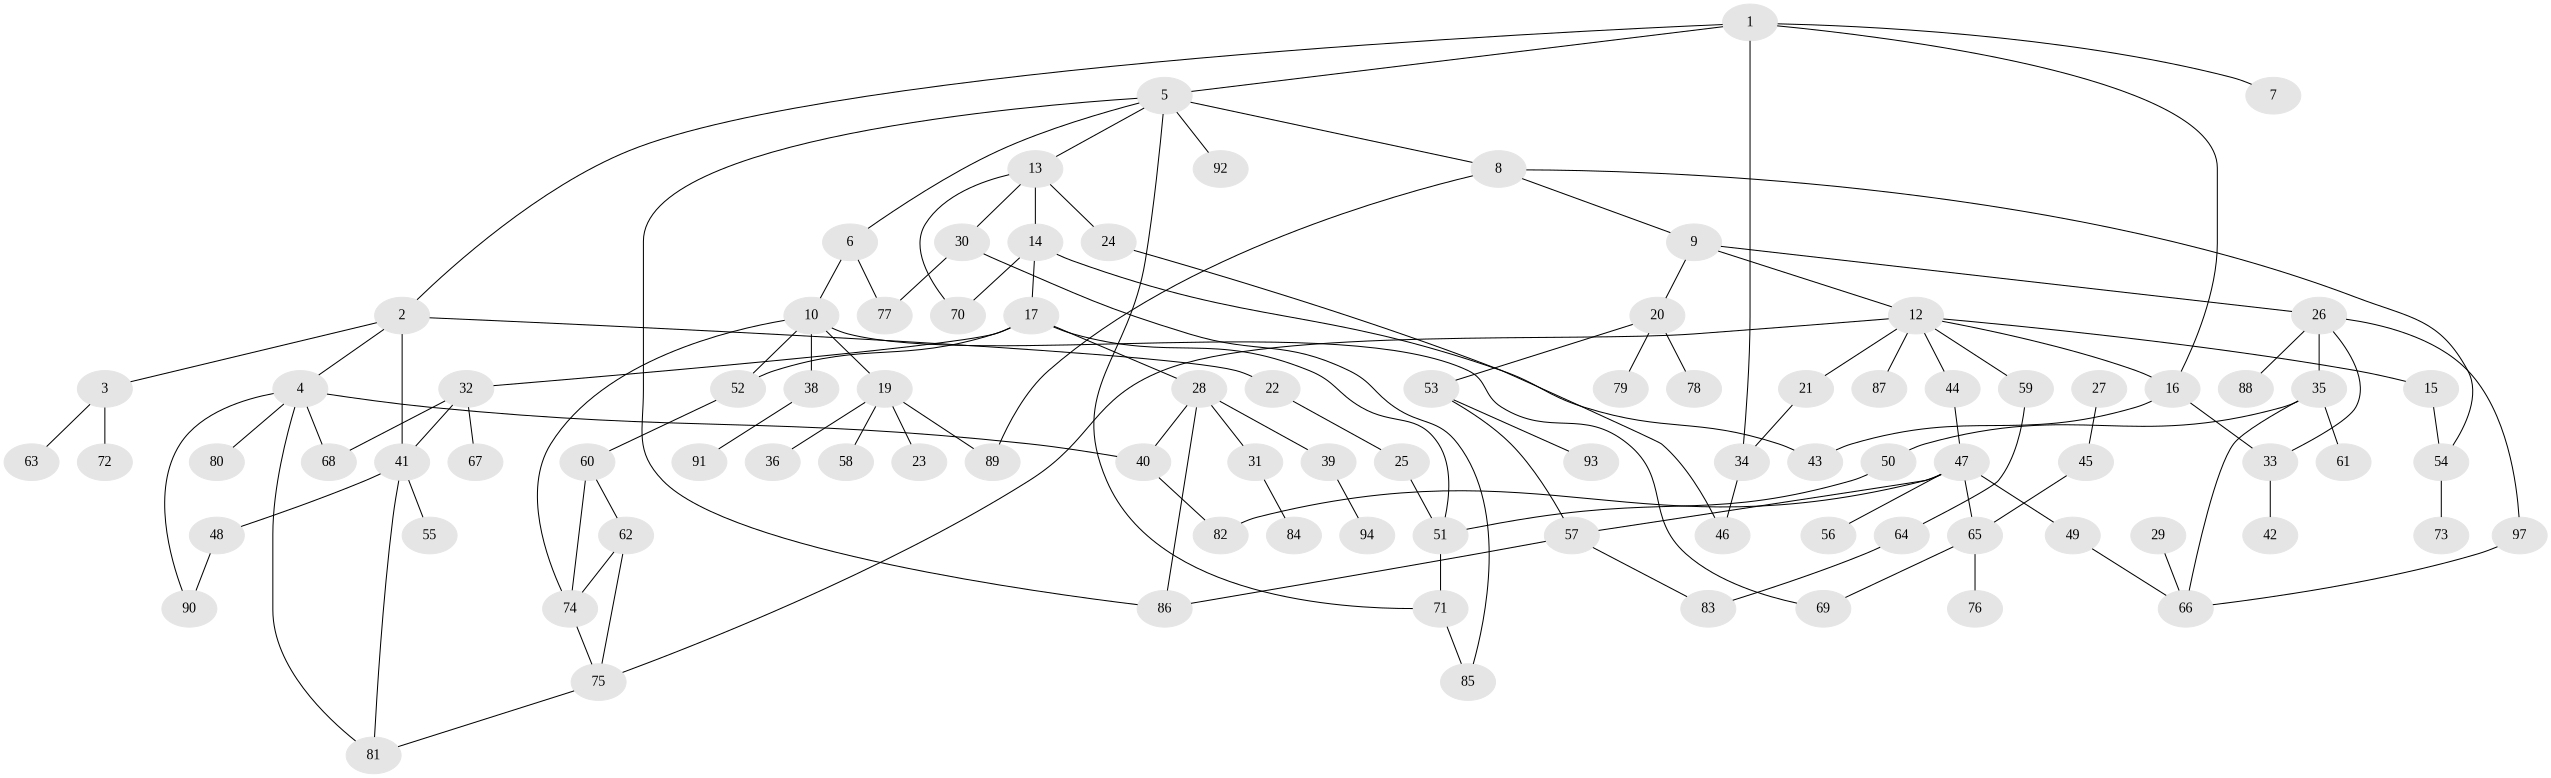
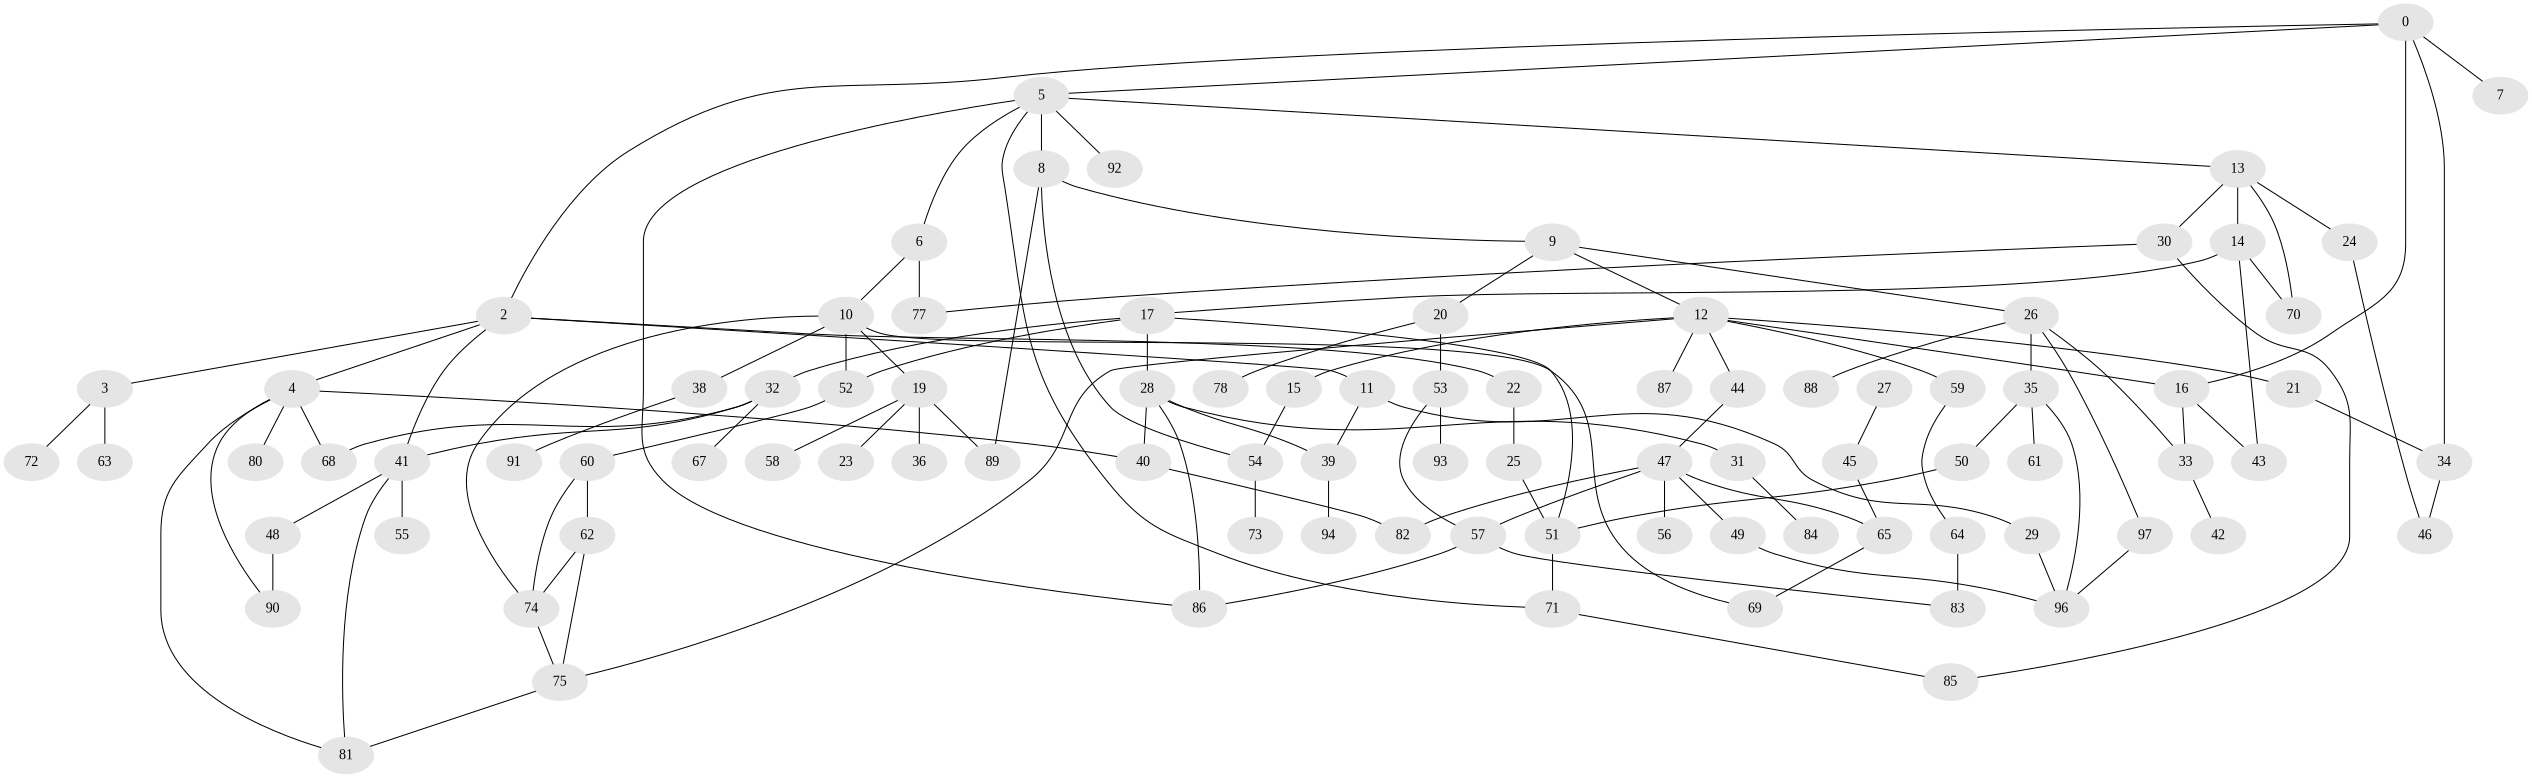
(1750, 22) -> (2406, 22)
none -> (1367, 389)
(1621, 389) -> none
(1975, 609) -> none
(2186, 609) -> (2062, 609)
